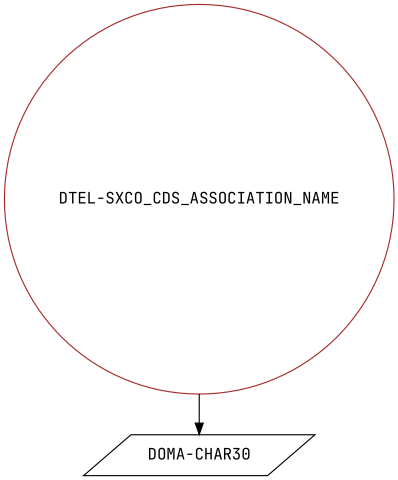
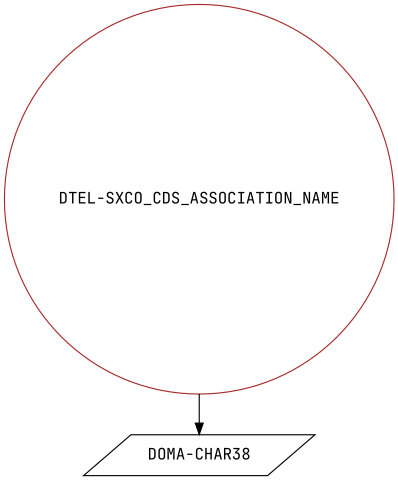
(199, 455) -> (199, 455)
